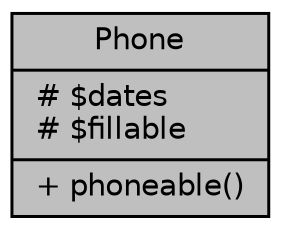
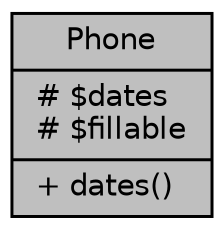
(140, 187) -> (105, 187)
